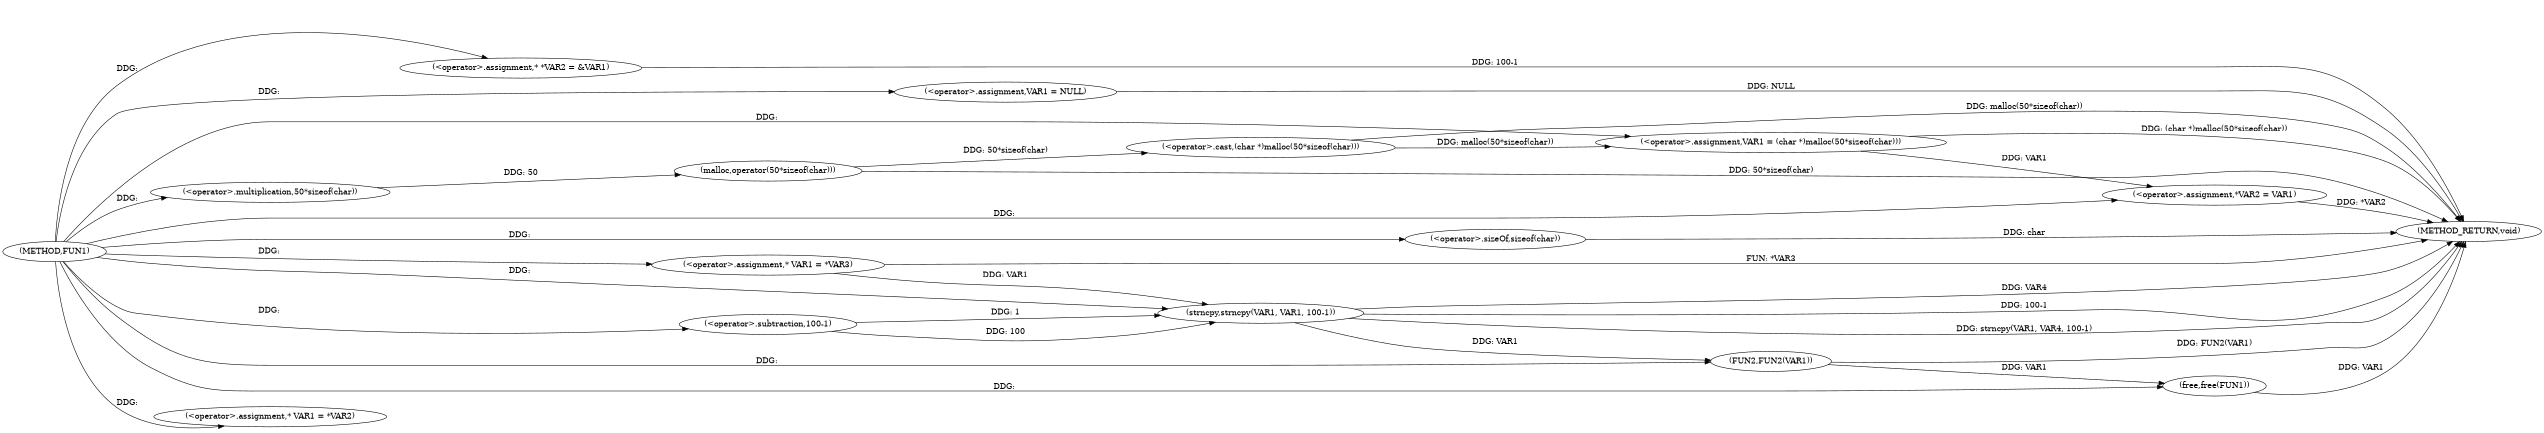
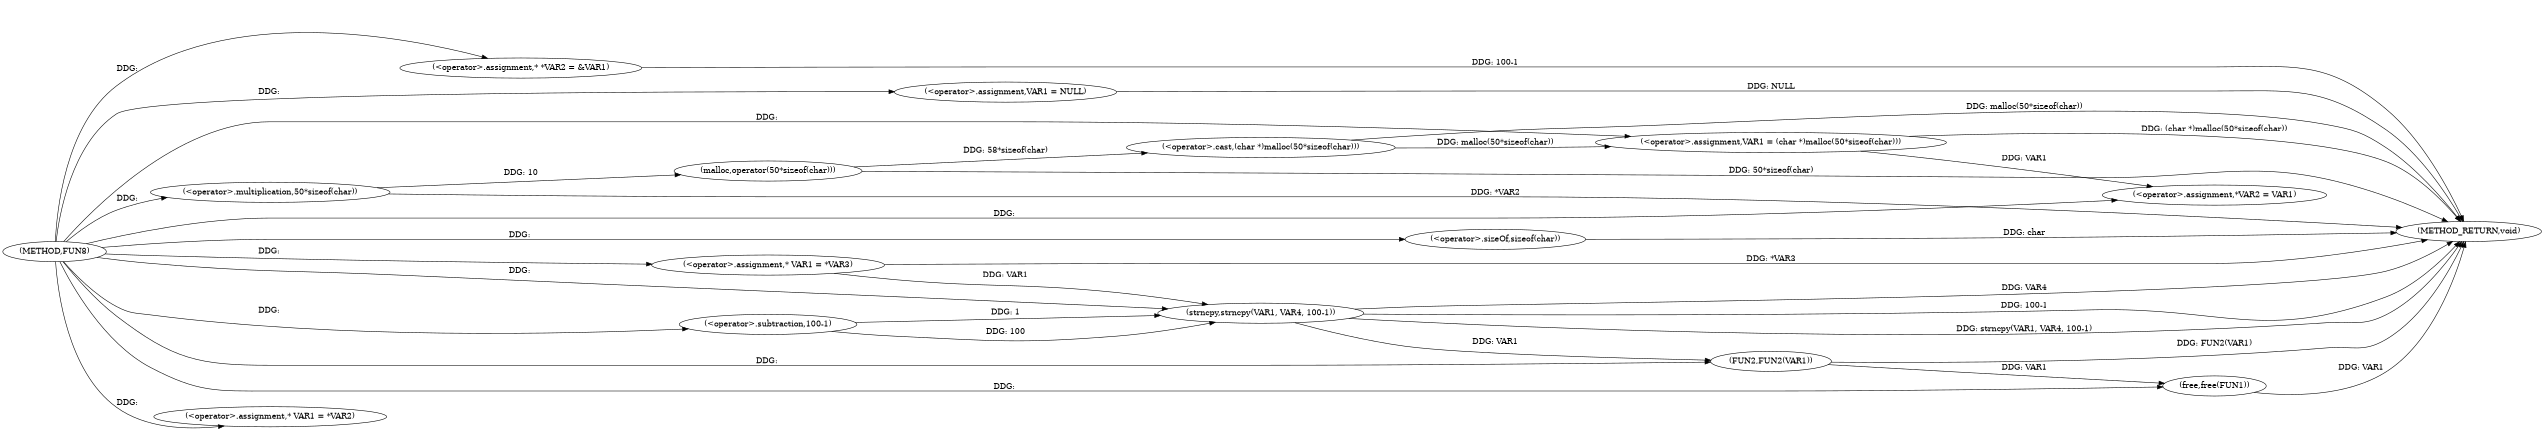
(1005, 151) -> (1005, 151)
(521, 173) -> (521, 173)
(2363, 210) -> (1393, 197)
(55, 252) -> (55, 252)
(1771, 259) -> (1771, 259)
(1261, 313) -> (1261, 313)
